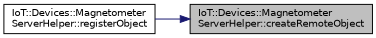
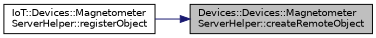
(281, 19) -> (281, 19)
